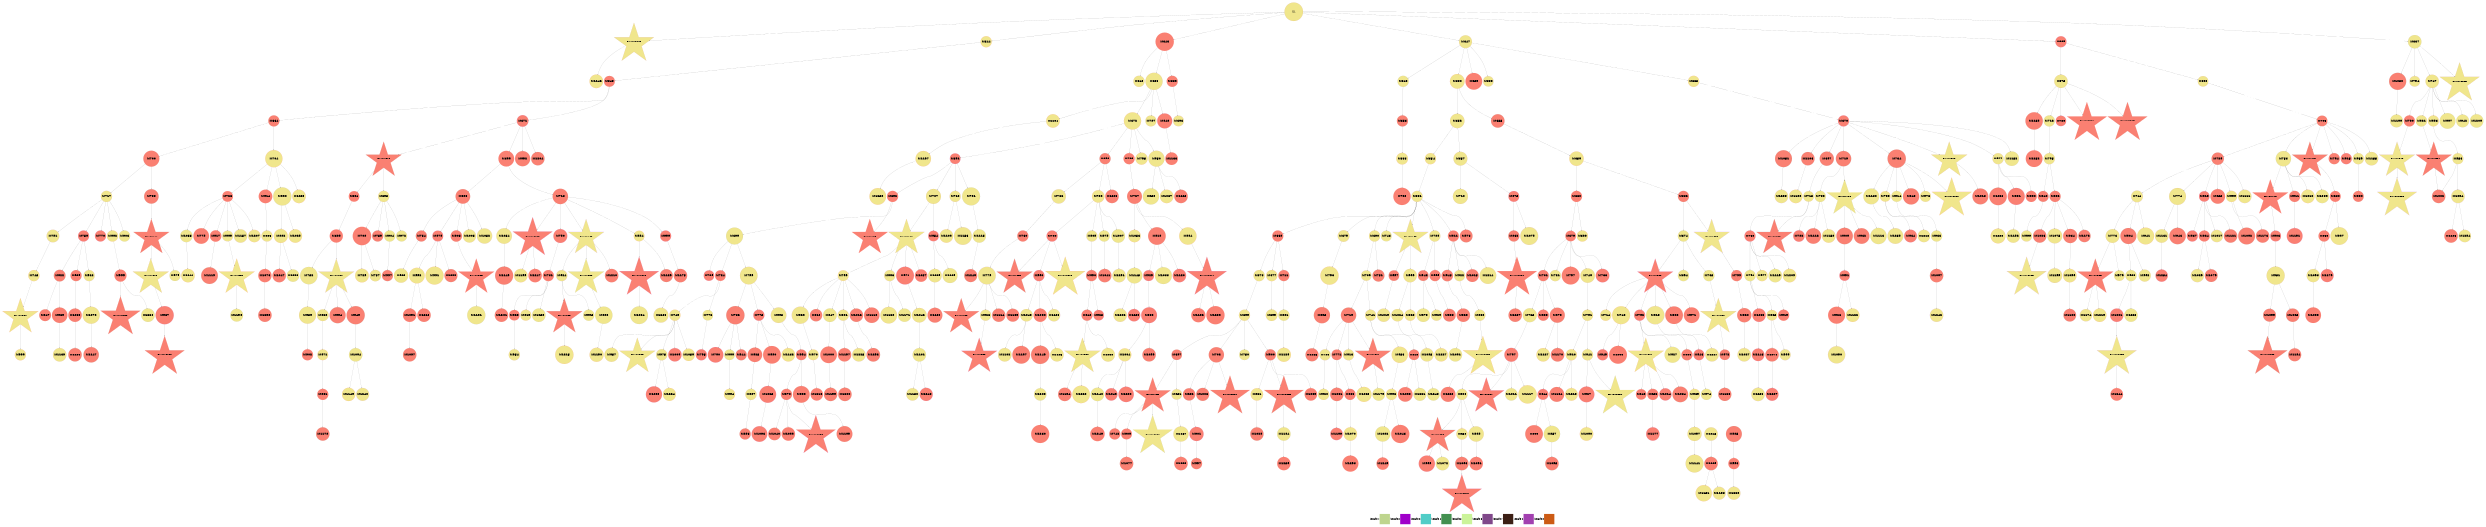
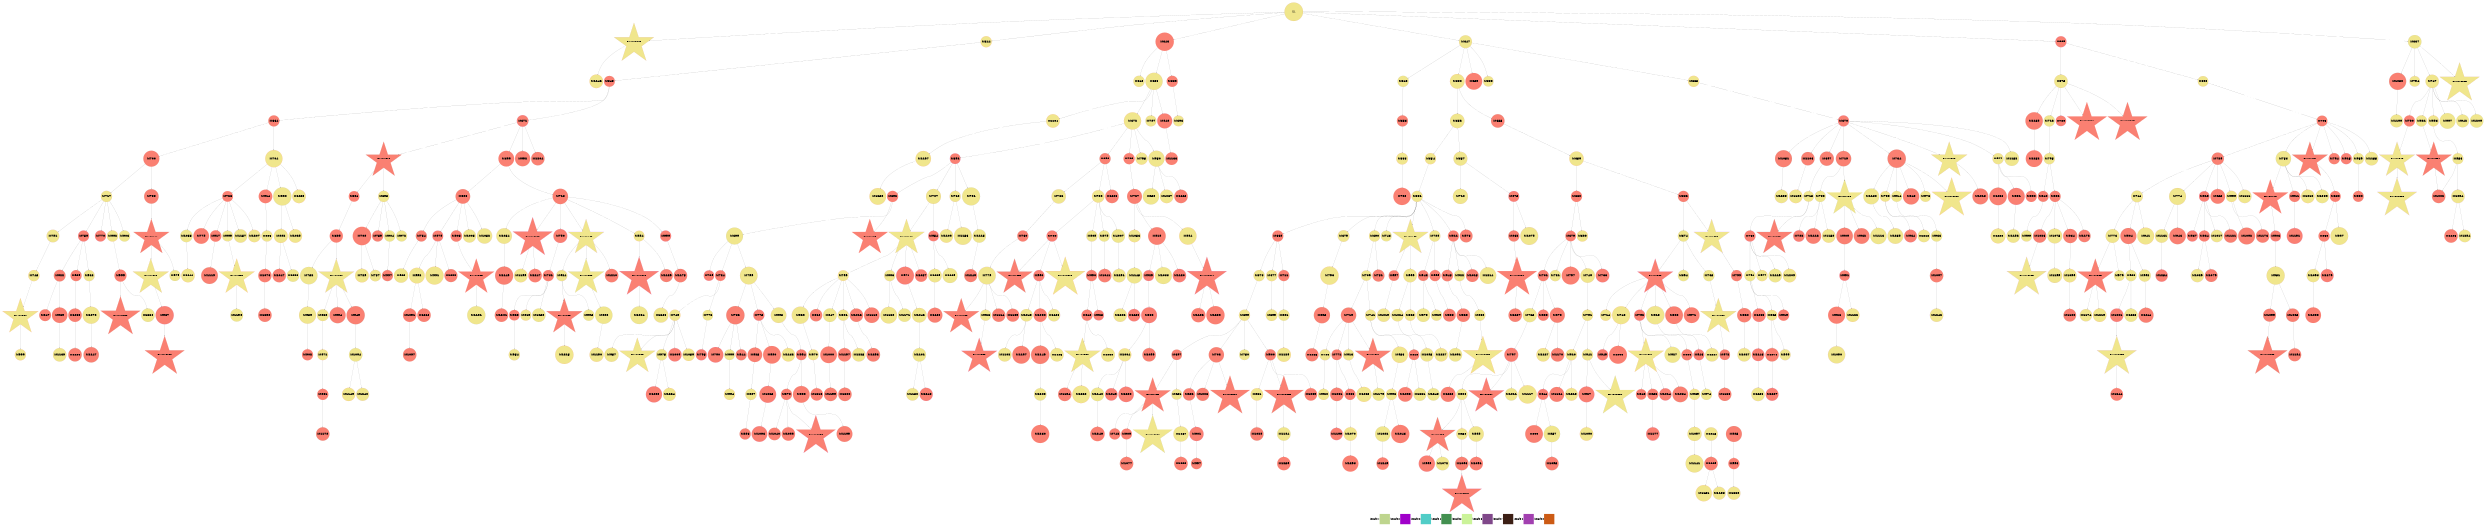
none -> (2146, 315)
